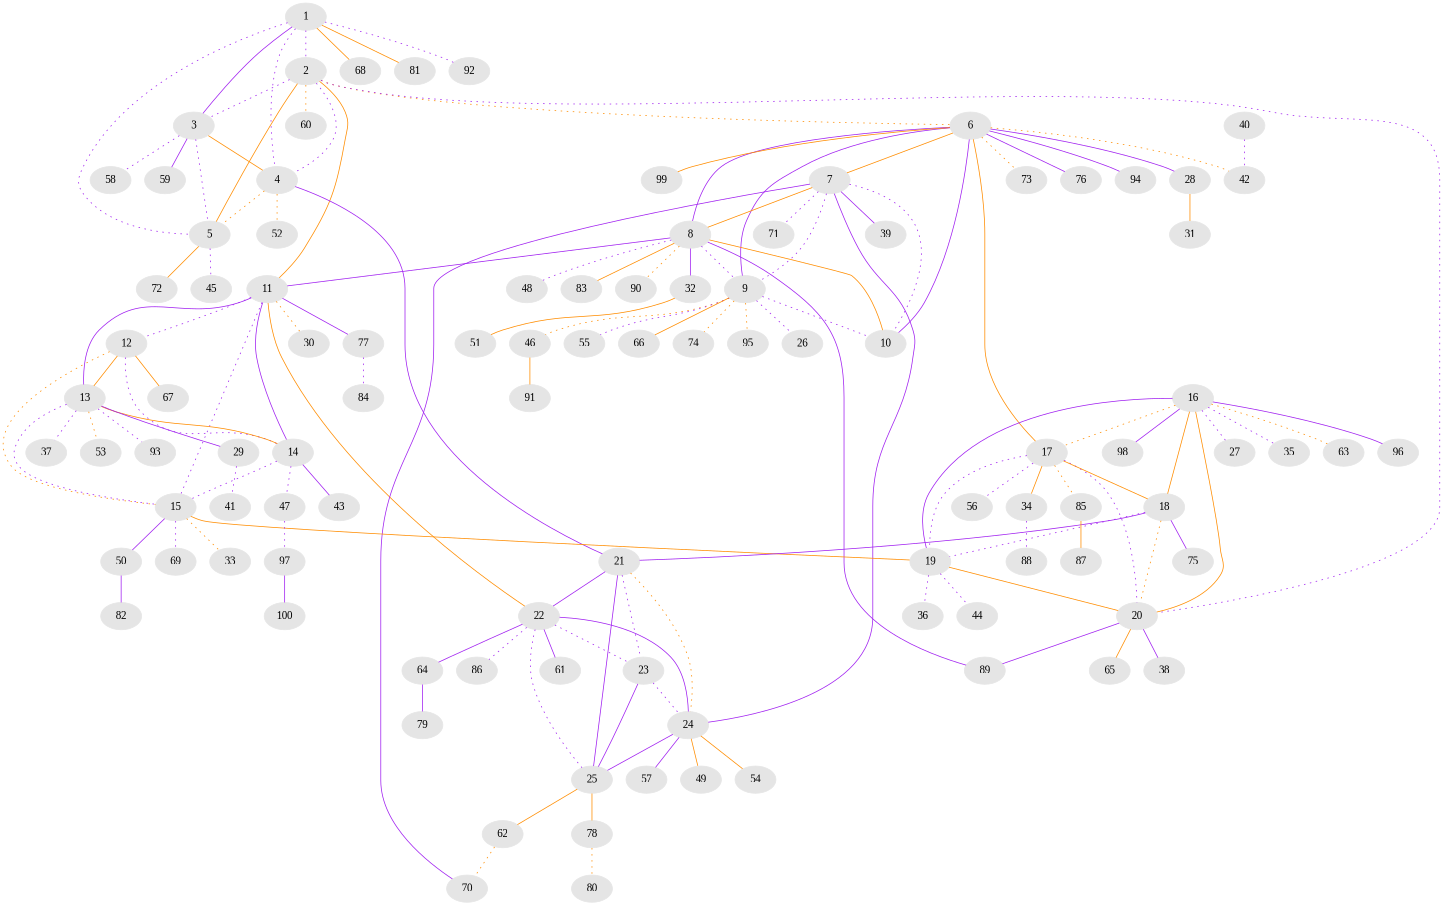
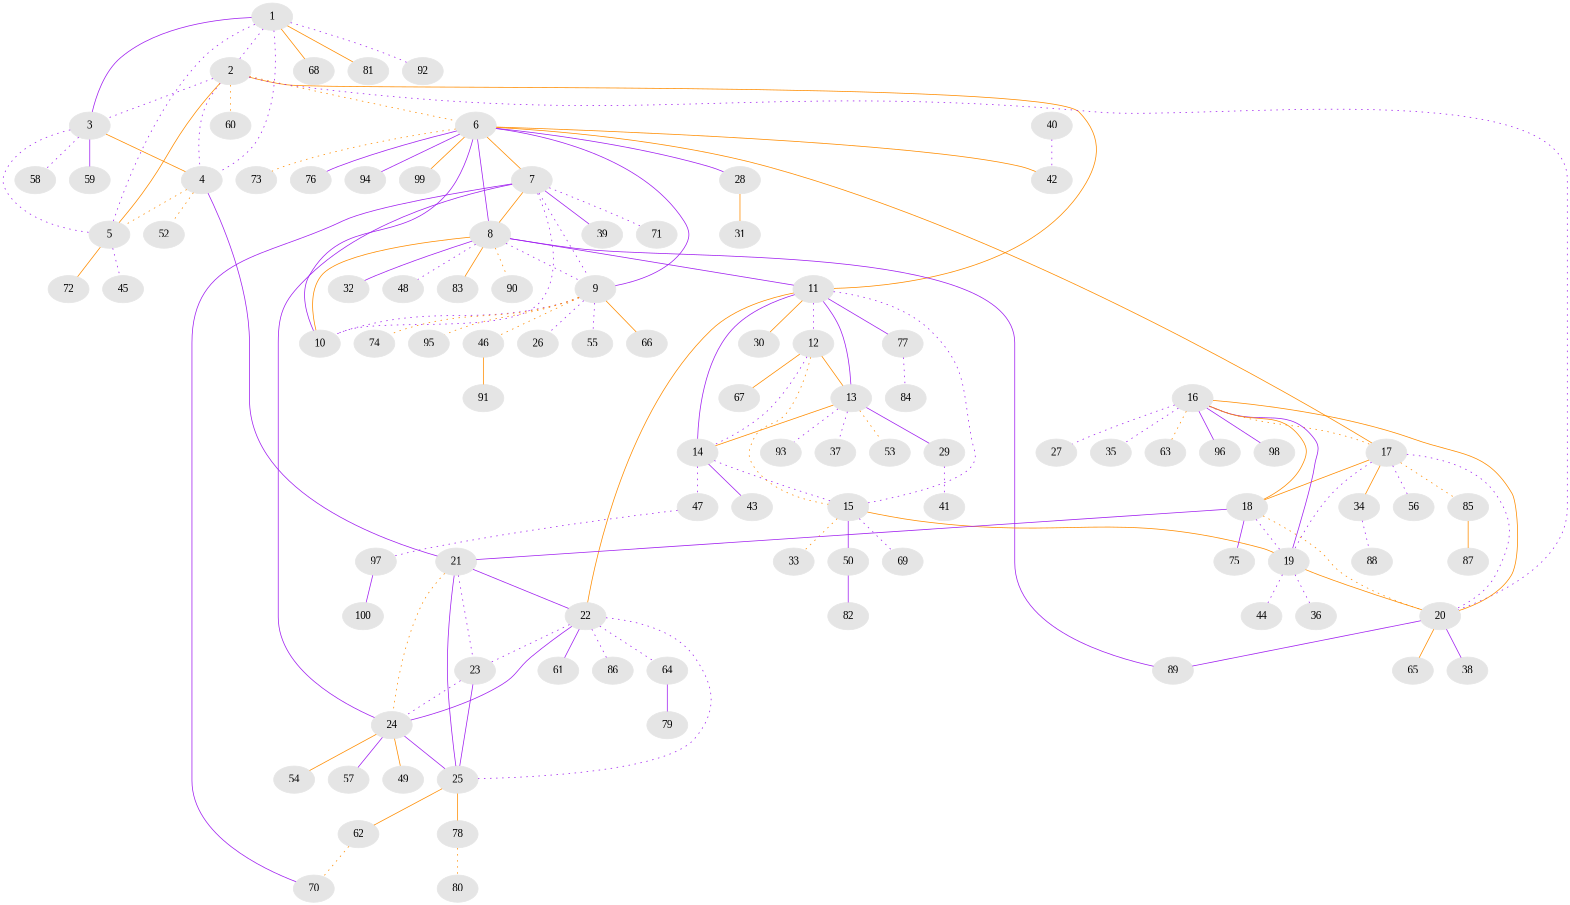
(1111, 142) -> (767, 140)
(288, 316) -> (786, 316)
(475, 344) -> none
(22, 469) -> none
(480, 643) -> (627, 643)
